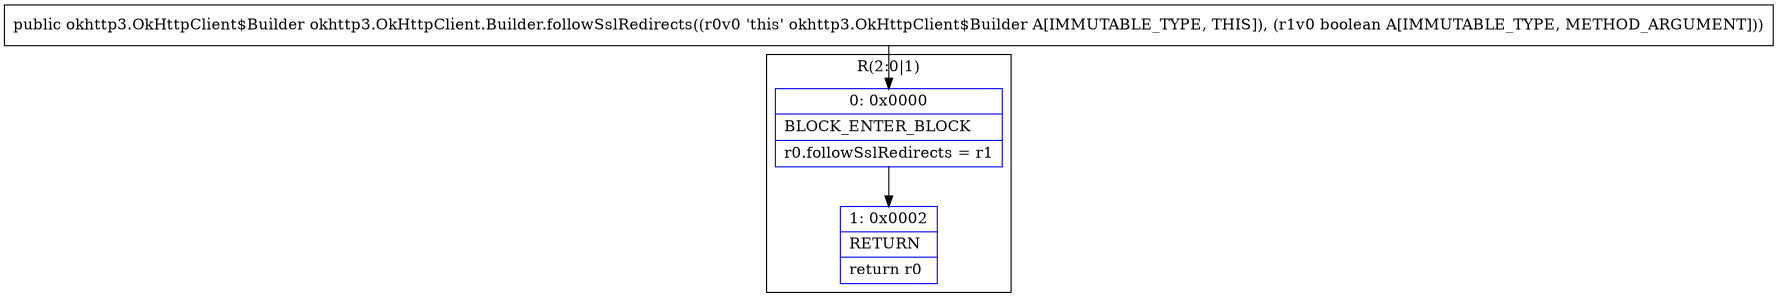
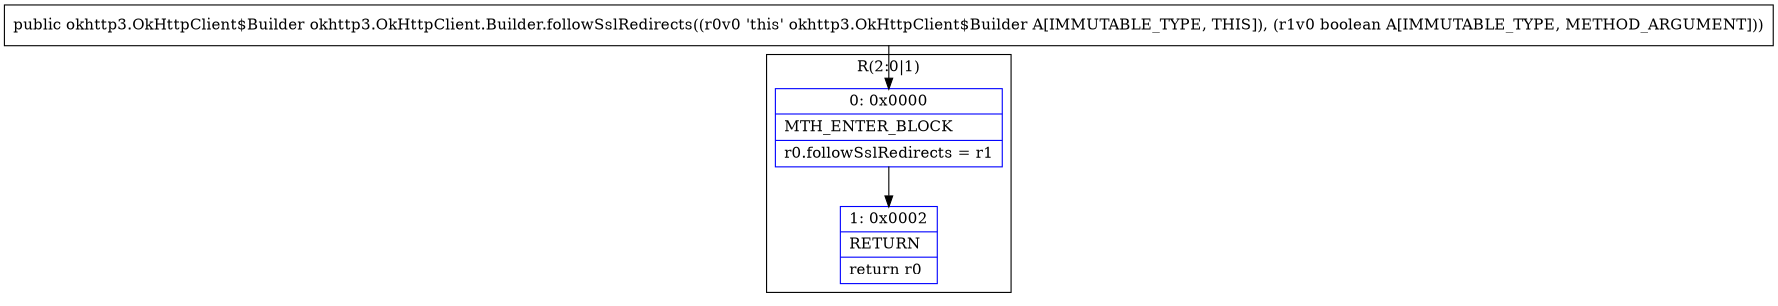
(878, 127) -> (869, 127)
